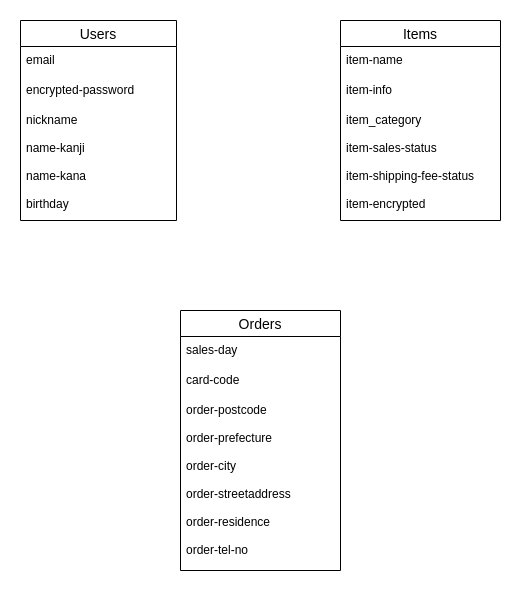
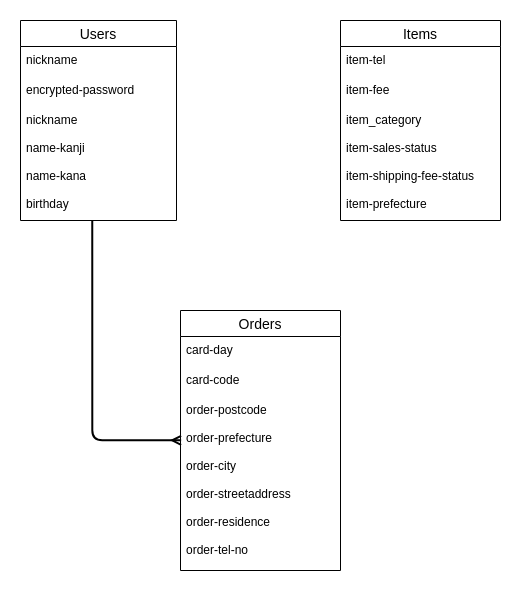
(40, 60) -> (51, 60)
(375, 60) -> (370, 60)
(373, 90) -> (371, 90)
(388, 120) -> (388, 120)
(215, 350) -> (213, 350)
none -> (92, 368)
